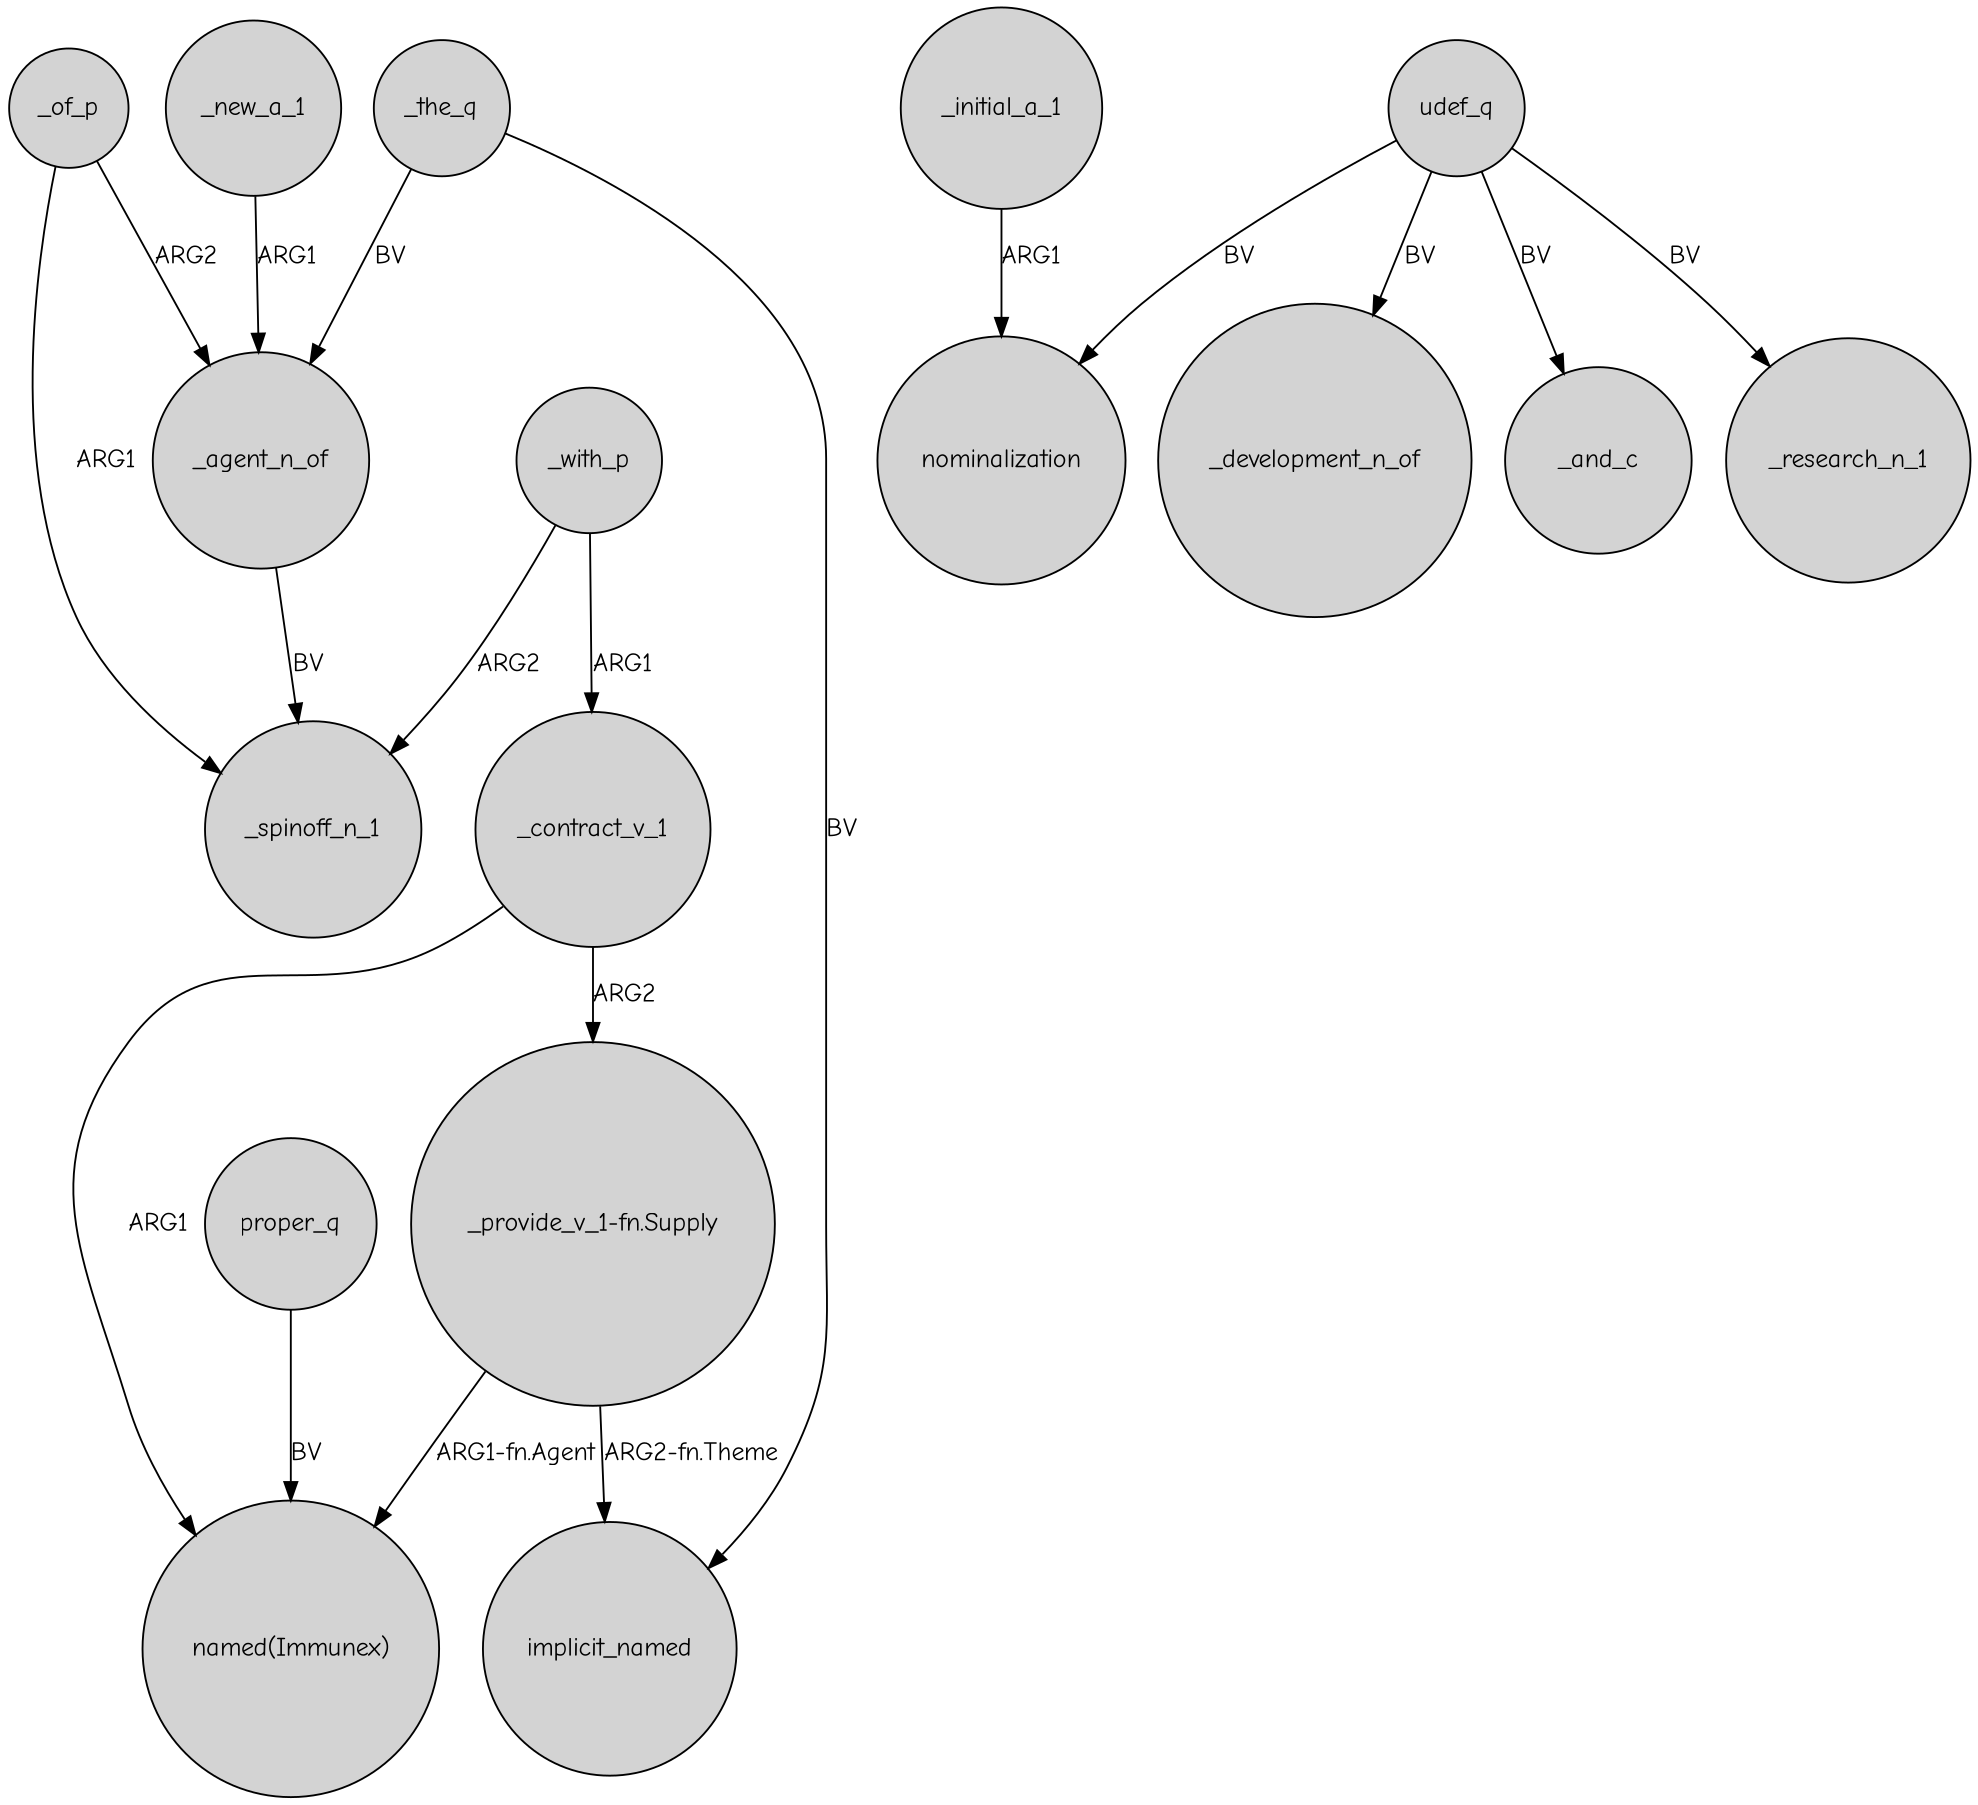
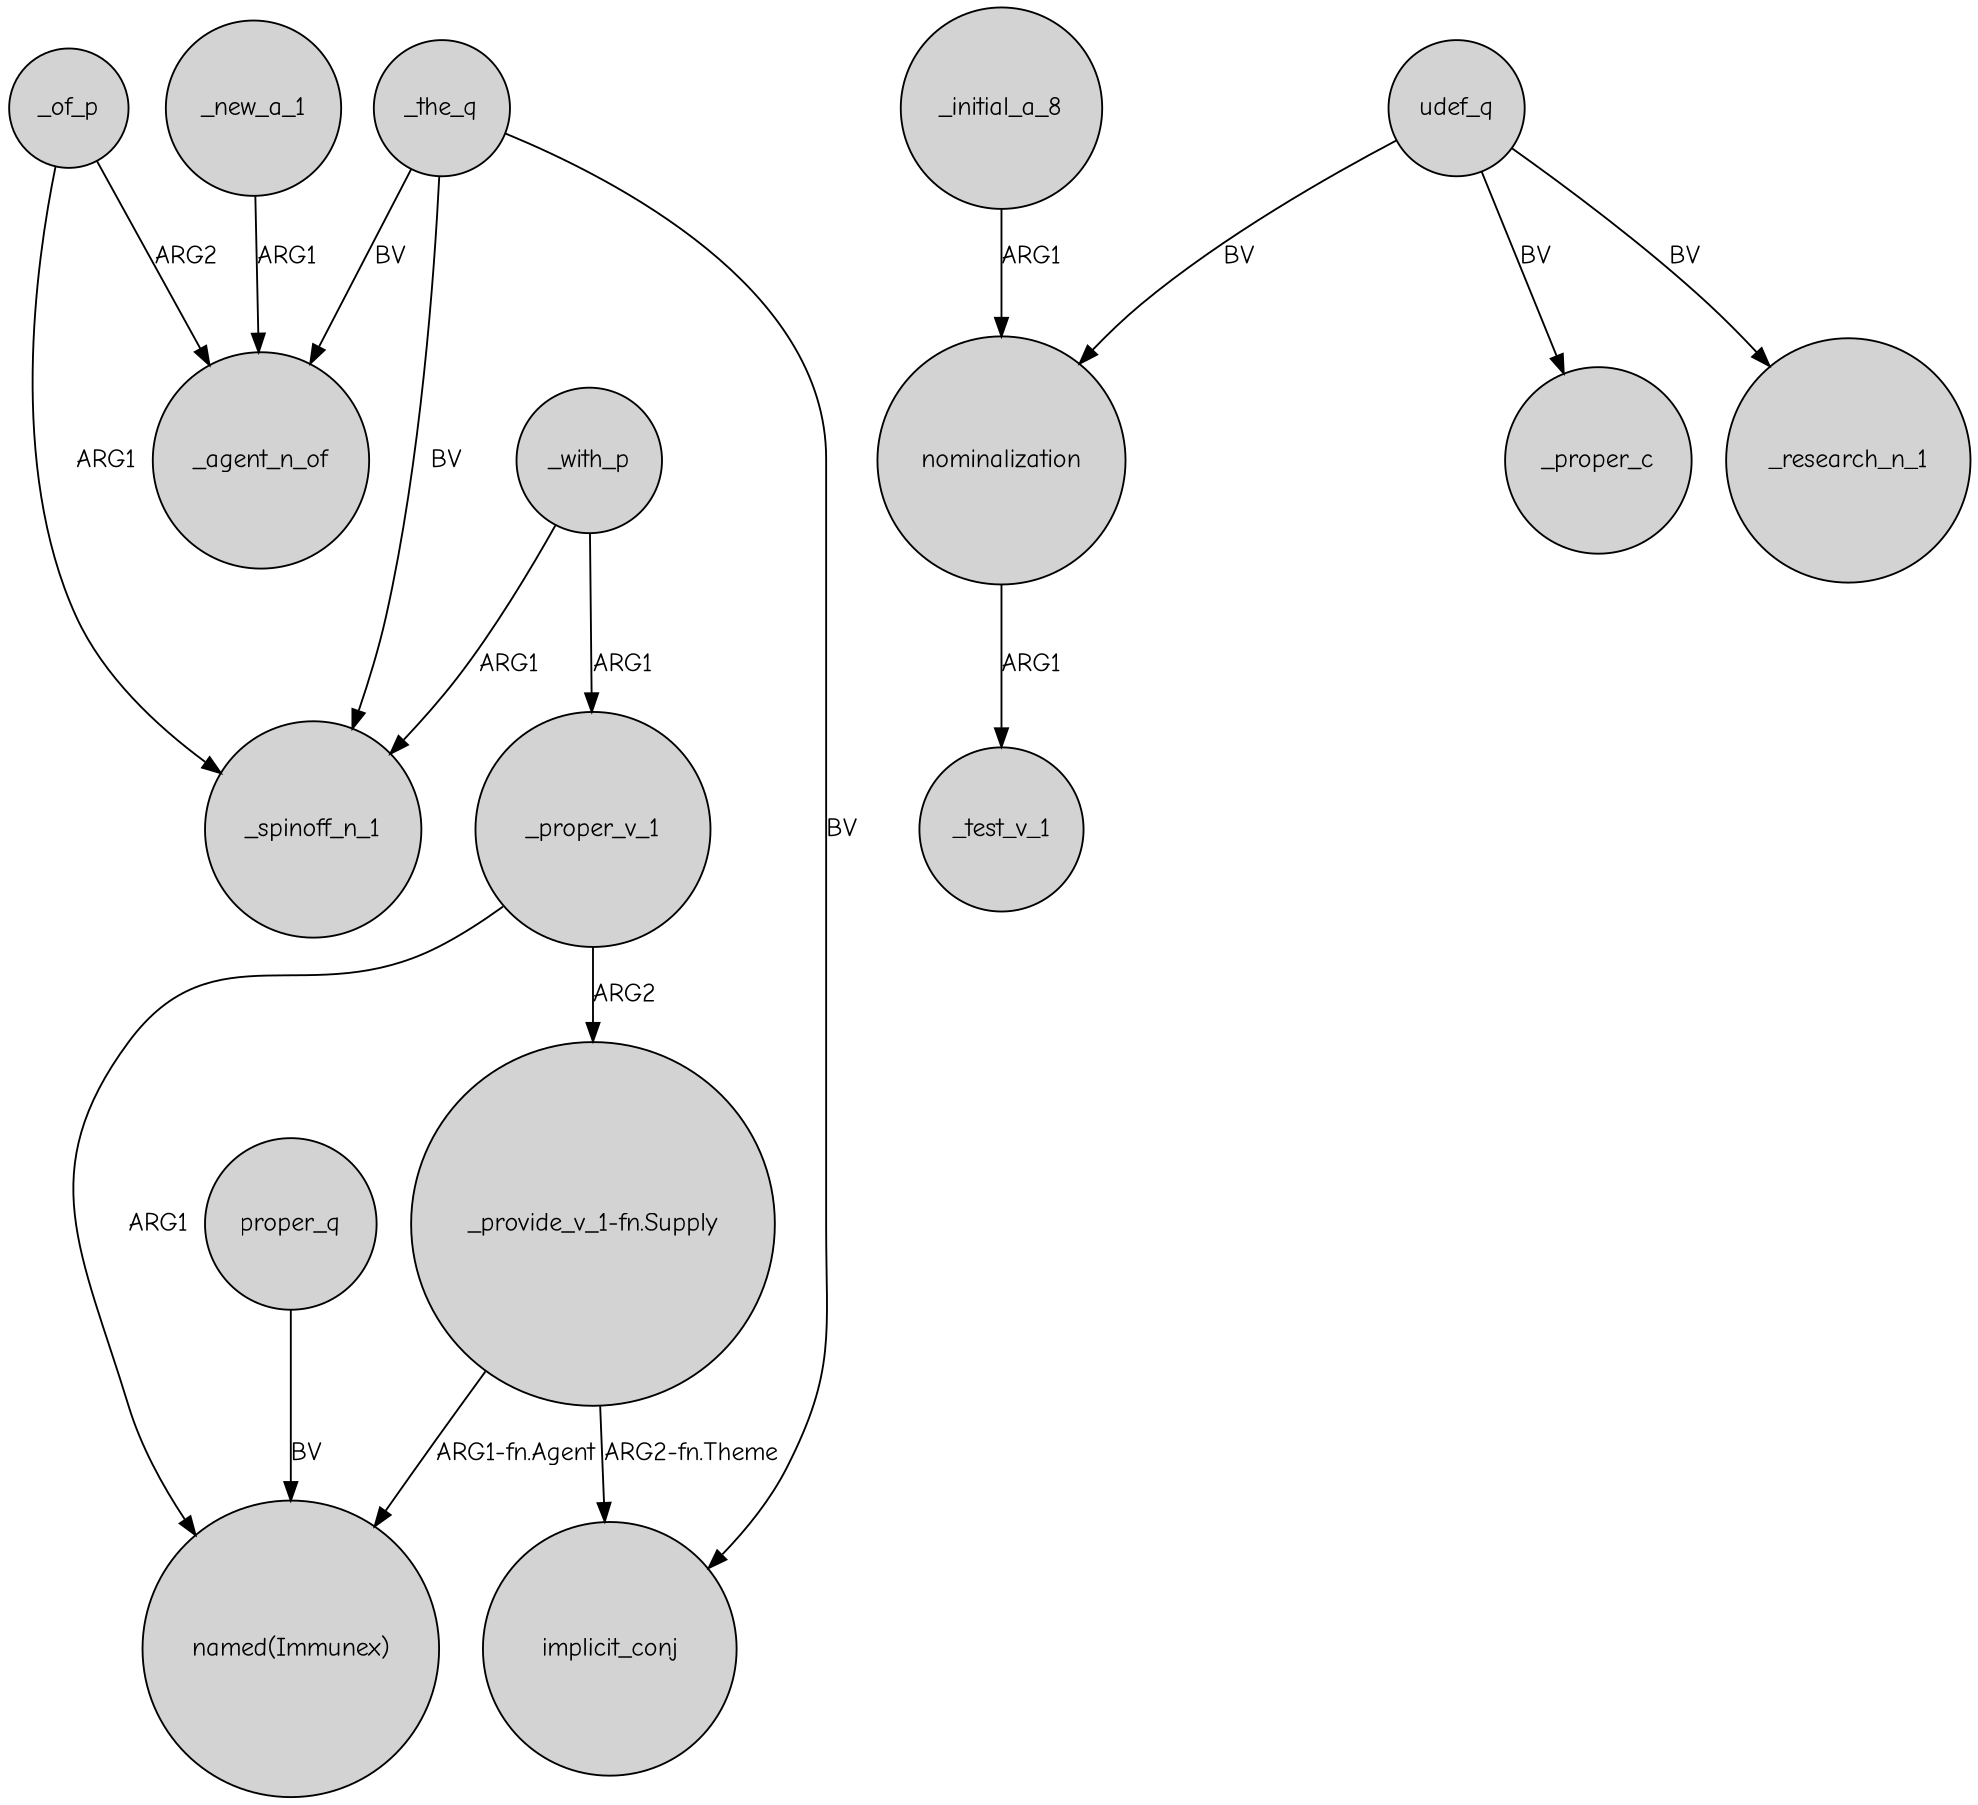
(1001, 108) -> (1001, 108)
(1315, 460) -> none
(1598, 460) -> (1598, 460)
(286, 636) -> (415, 446)
(509, 664) -> (509, 664)
(593, 829) -> (593, 829)
none -> (1001, 829)
(610, 1649) -> (610, 1649)
